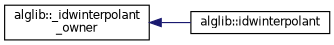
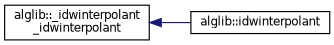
(77, 23) -> (77, 23)
